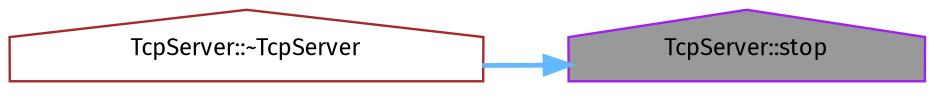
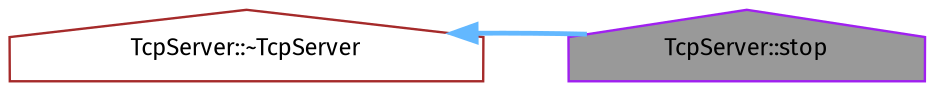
(514, 65) -> (532, 33)
